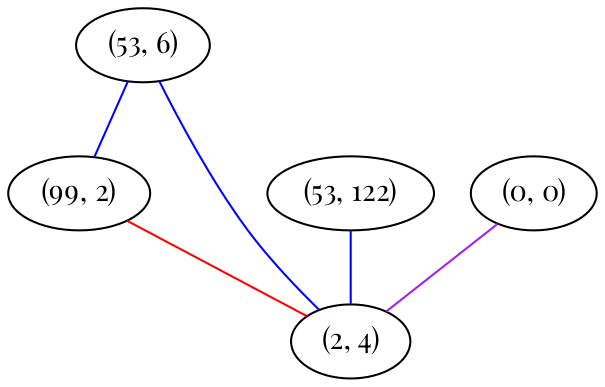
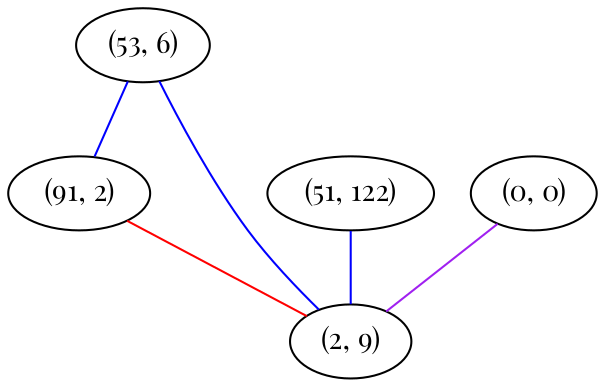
(79, 193) -> (79, 193)
(351, 193) -> (351, 193)
(351, 341) -> (351, 341)
